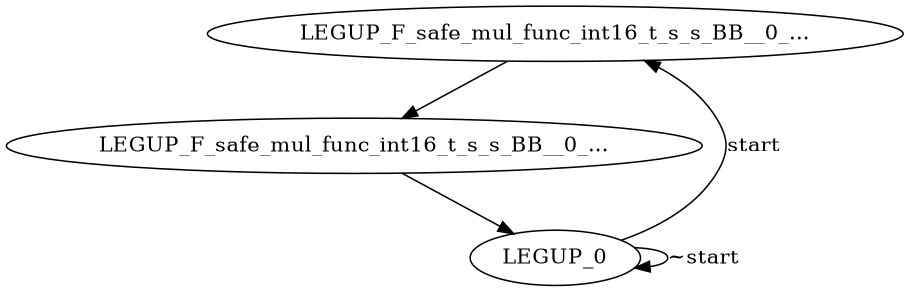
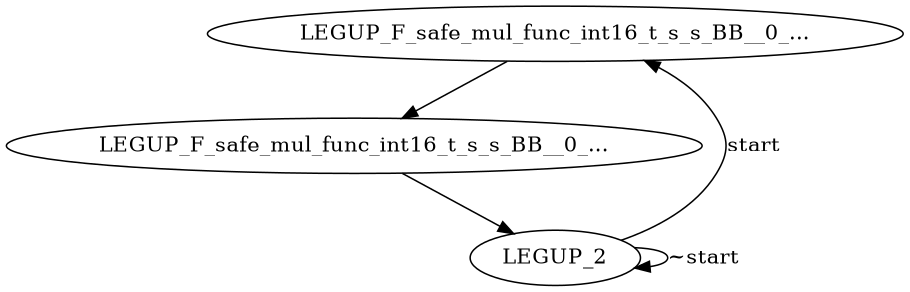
(555, 258) -> (555, 258)
